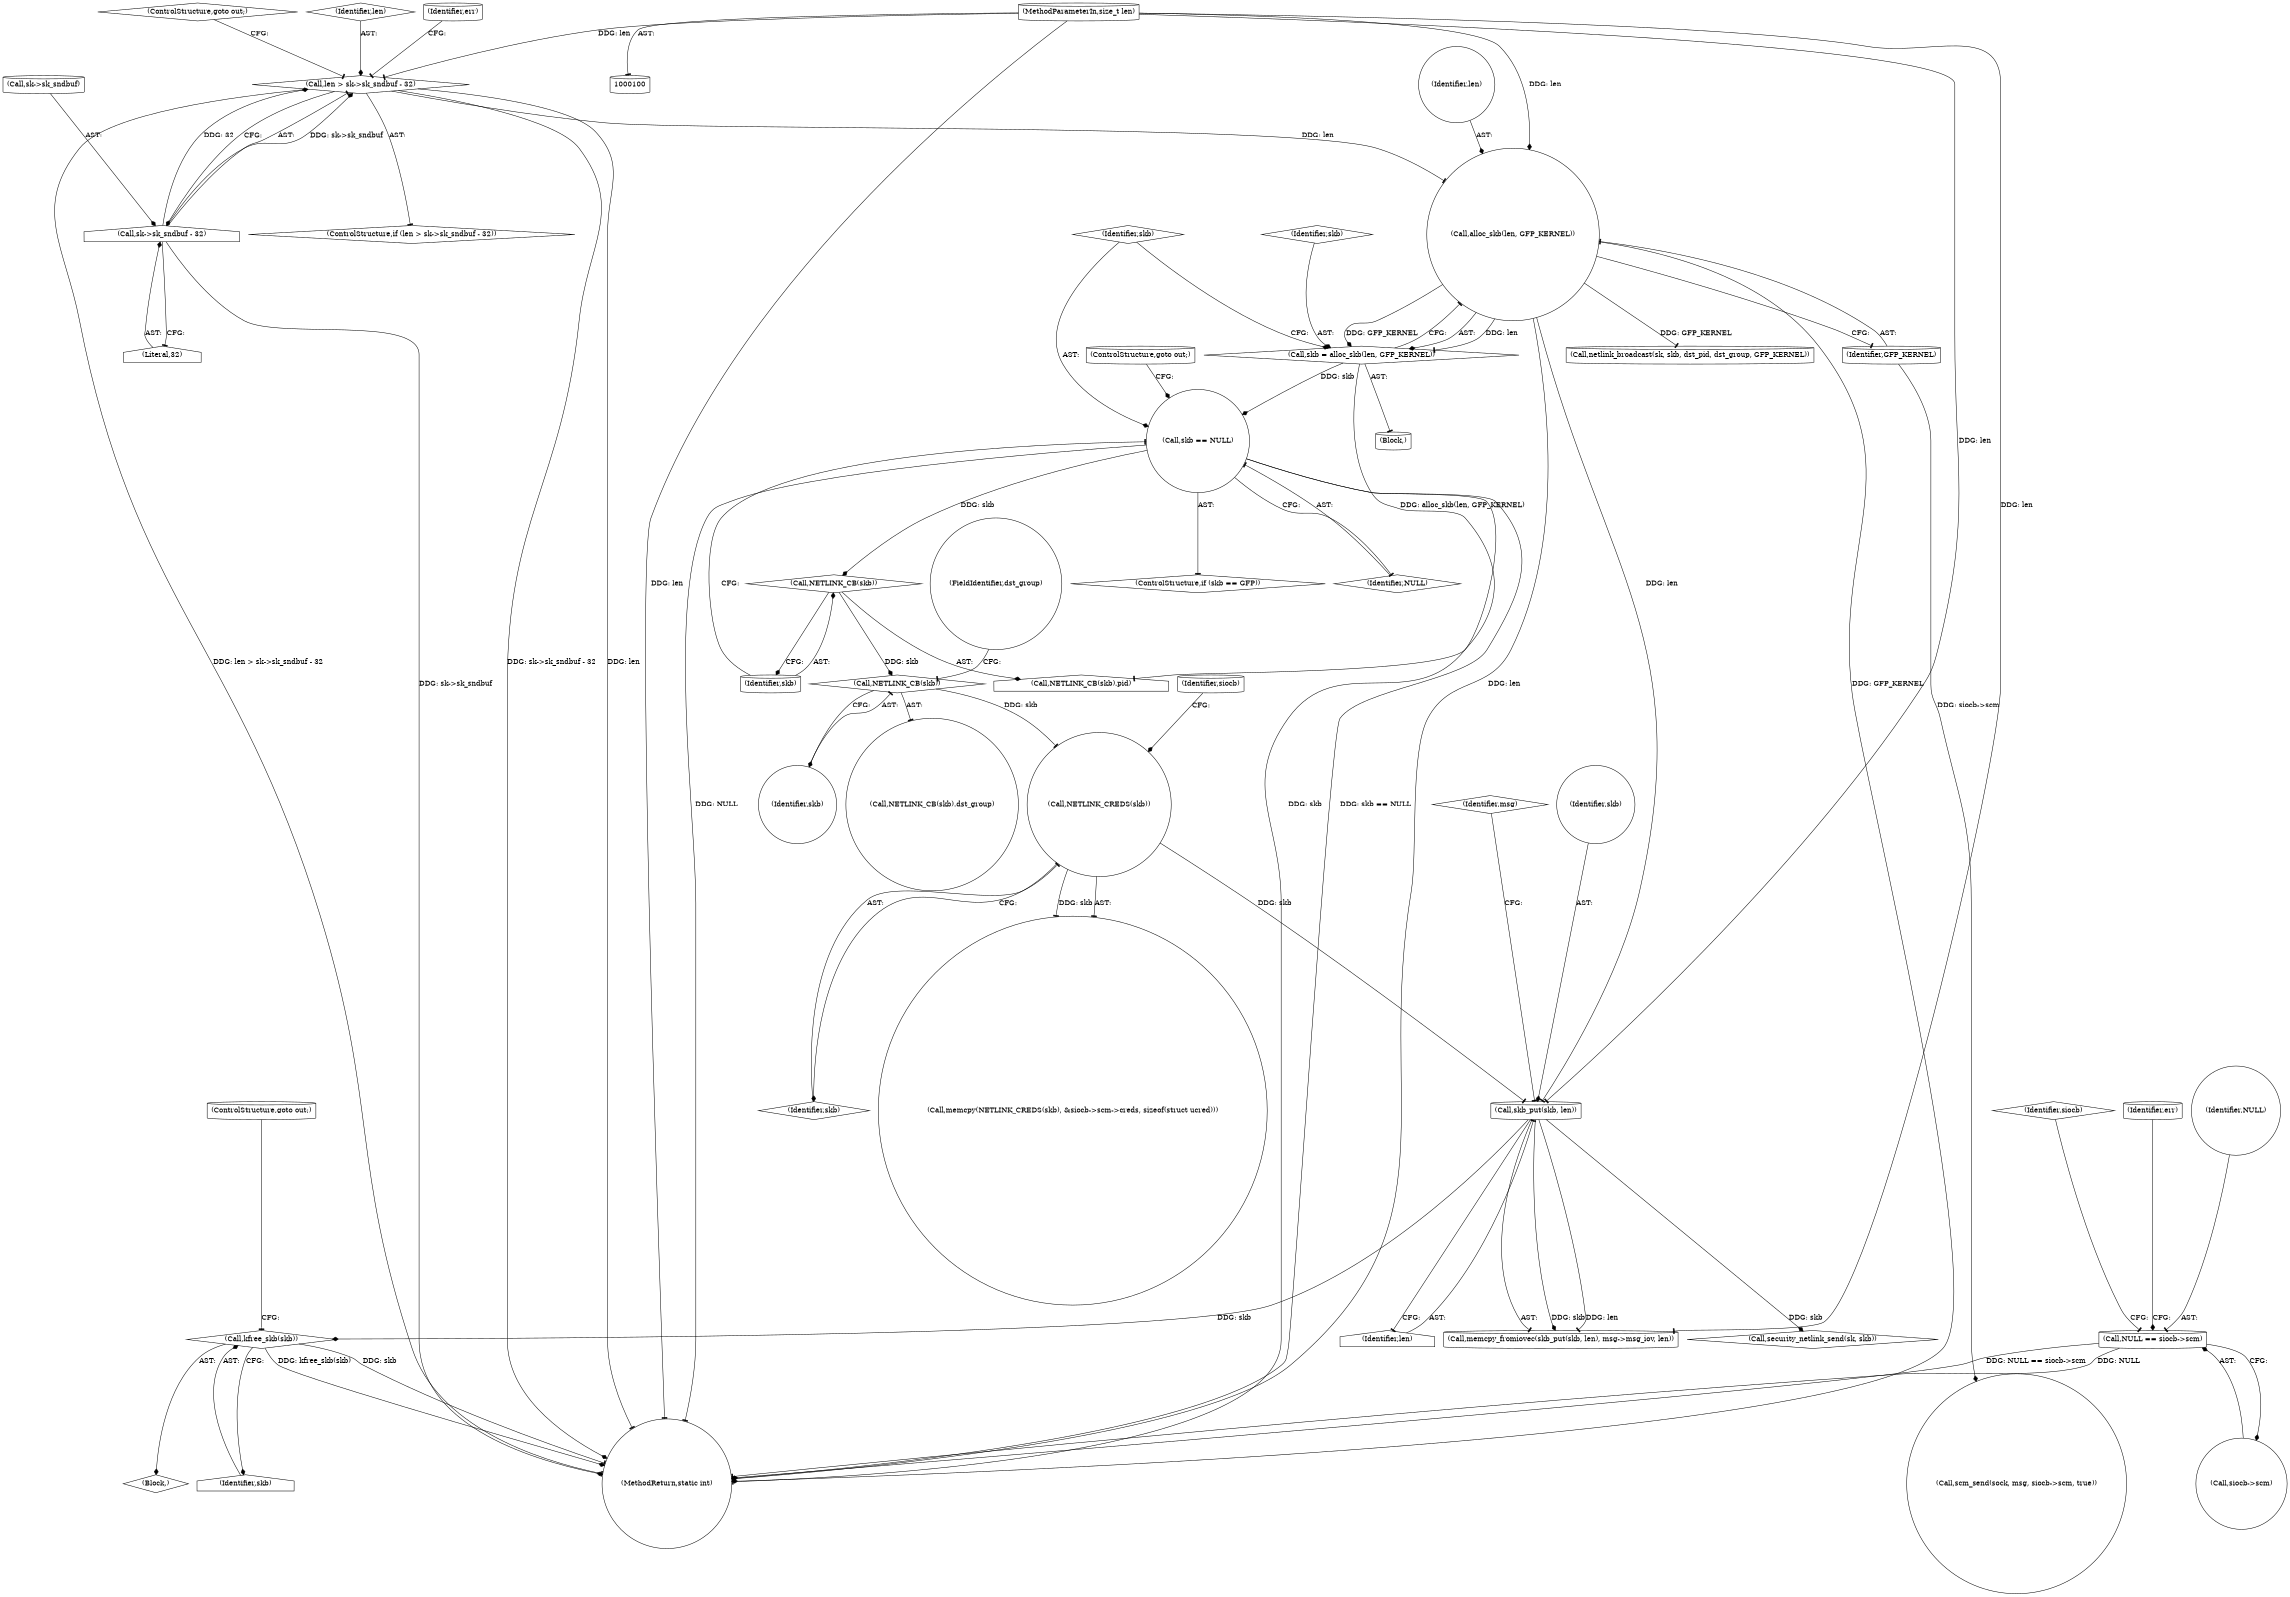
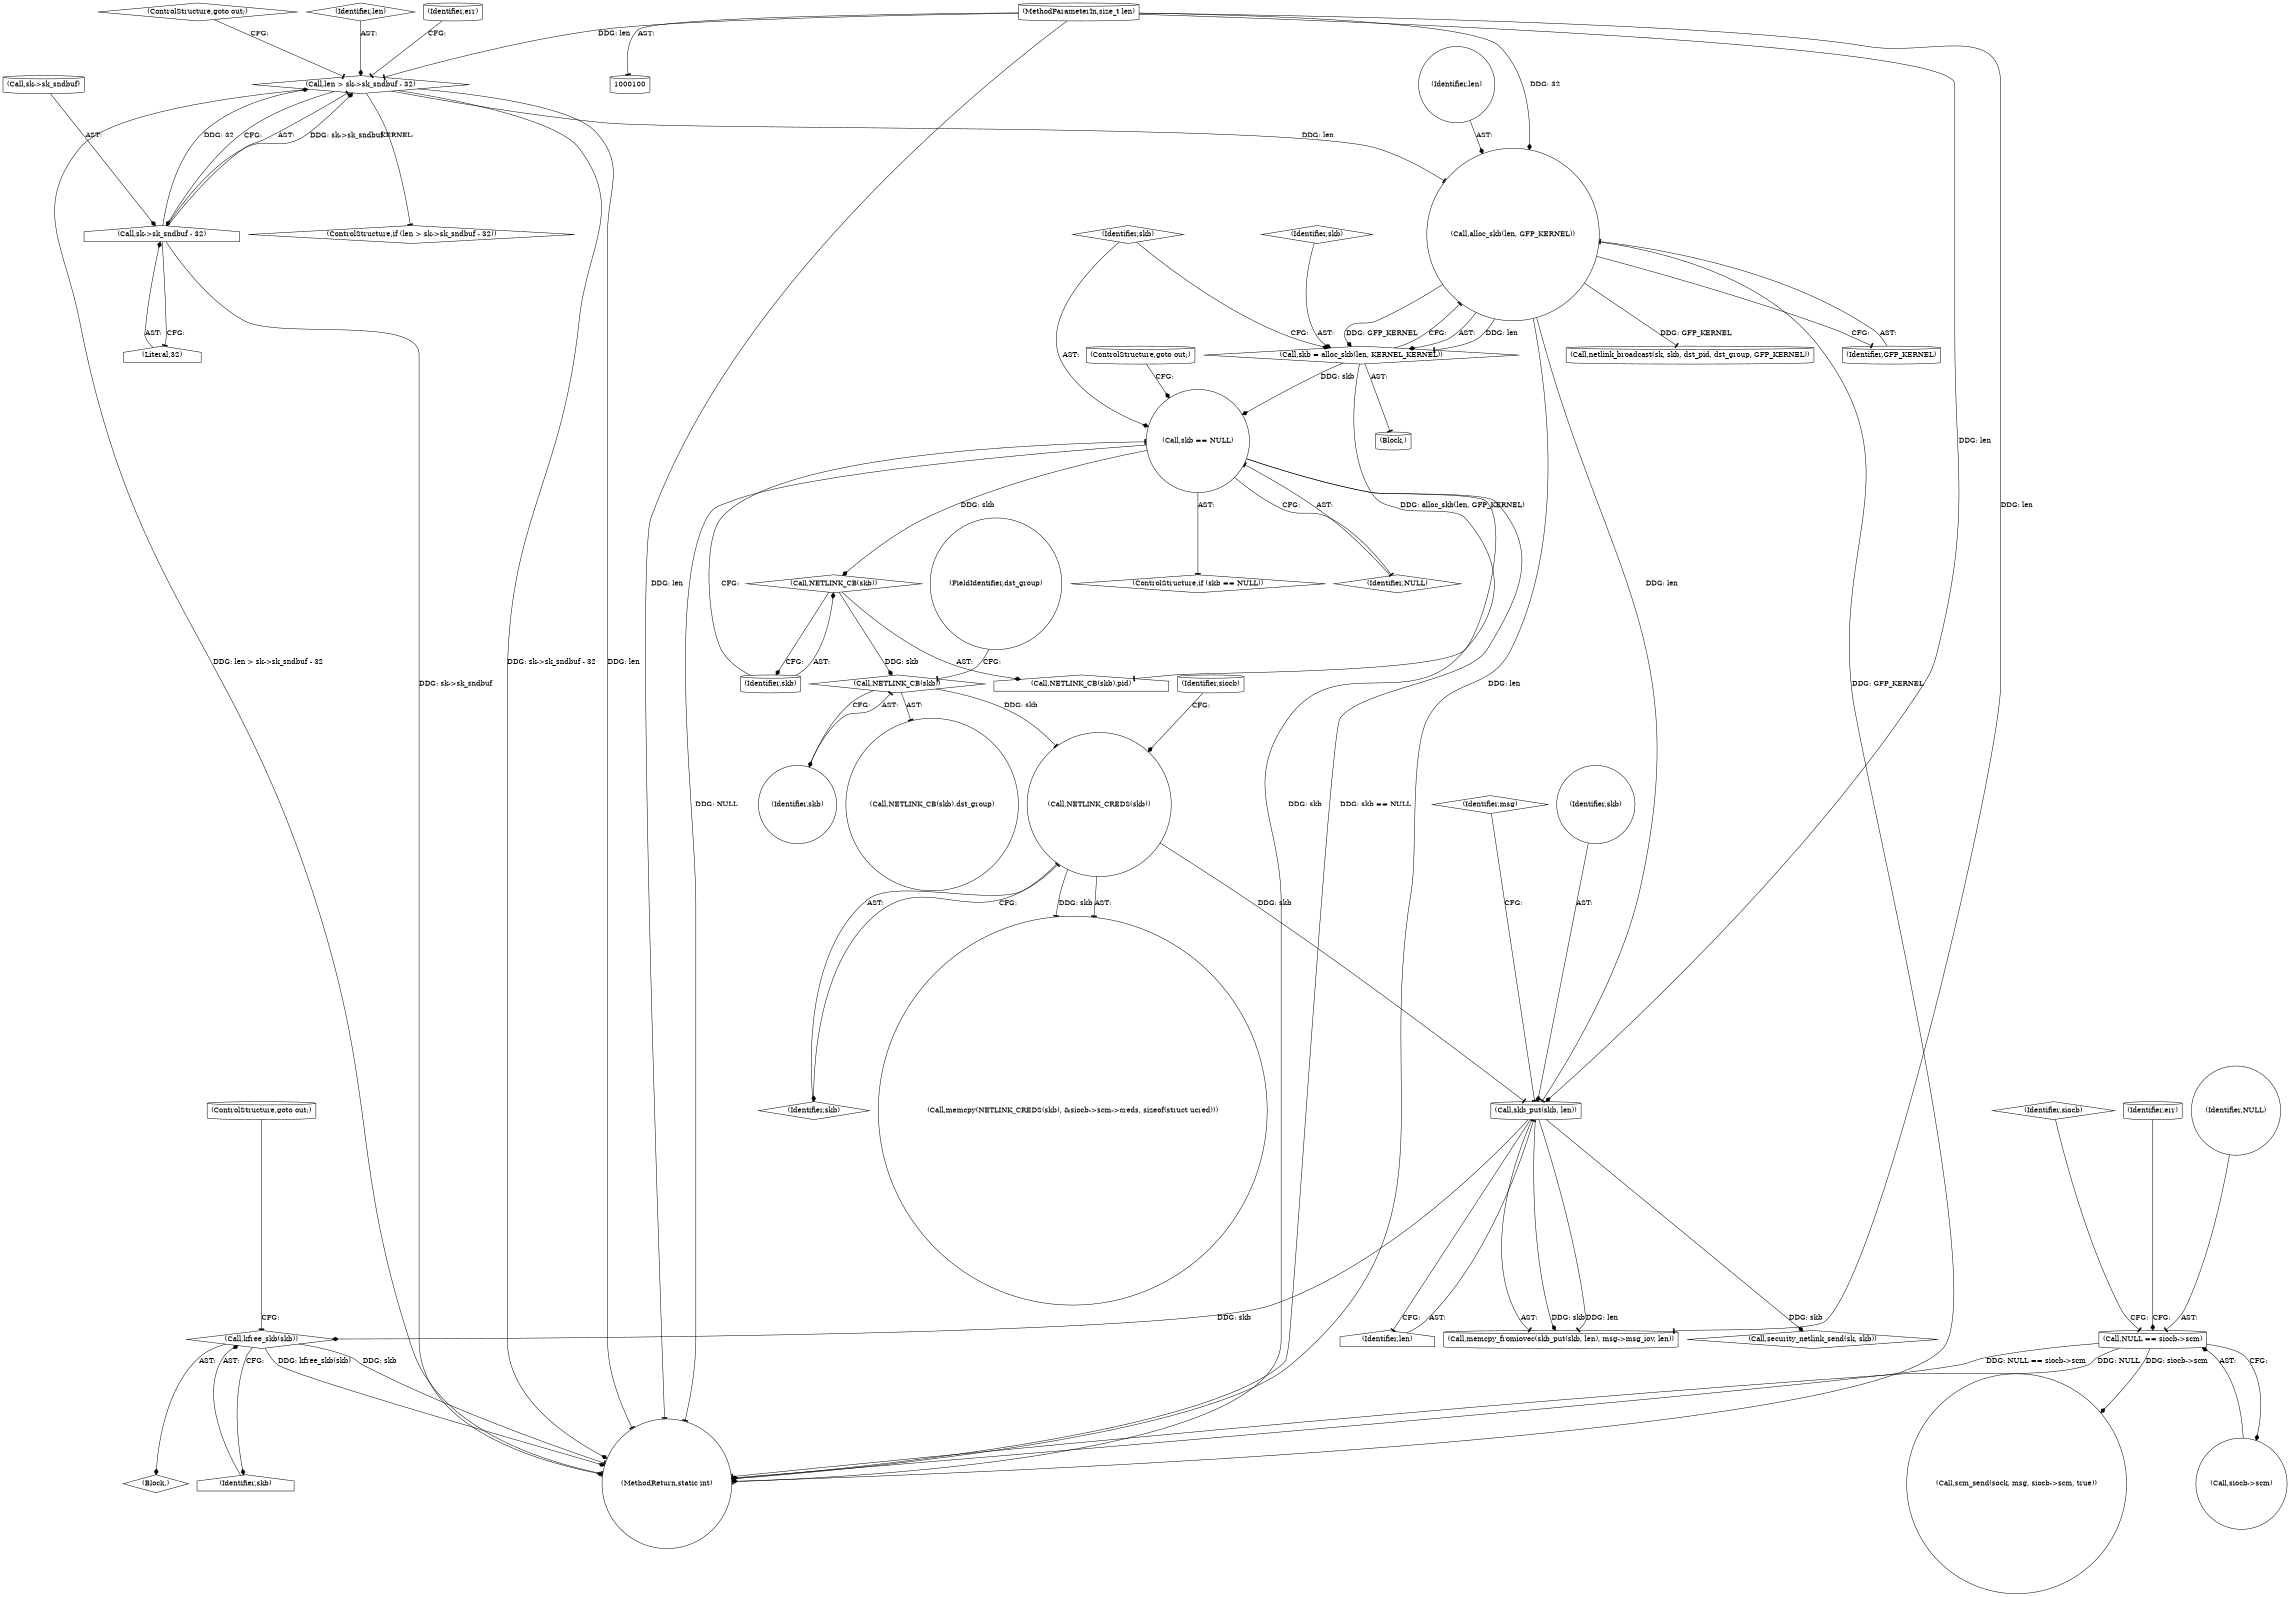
(1545, 85) -> (1545, 85)
(399, 136) -> (399, 136)
(1955, 257) -> (1955, 257)
(1361, 355) -> (1361, 355)
(1198, 584) -> (1198, 584)
(1967, 838) -> (2130, 1380)
